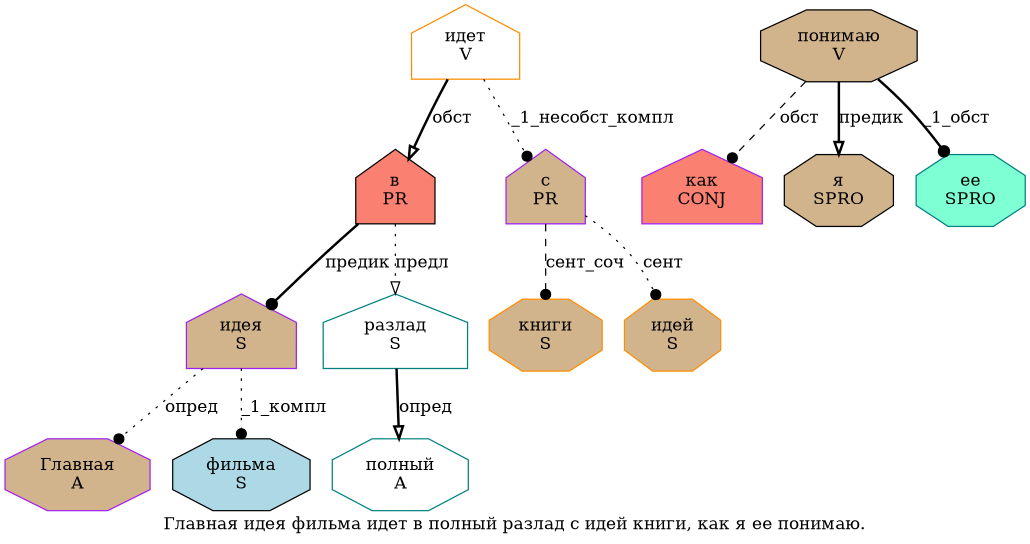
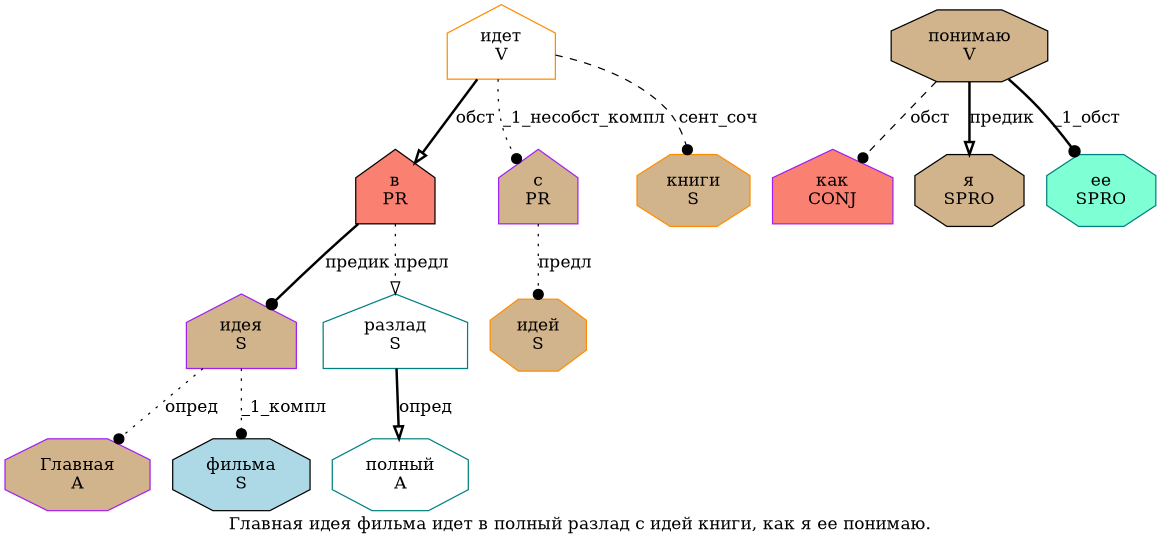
(546, 257) -> (633, 84)
(663, 263) -> (565, 263)
